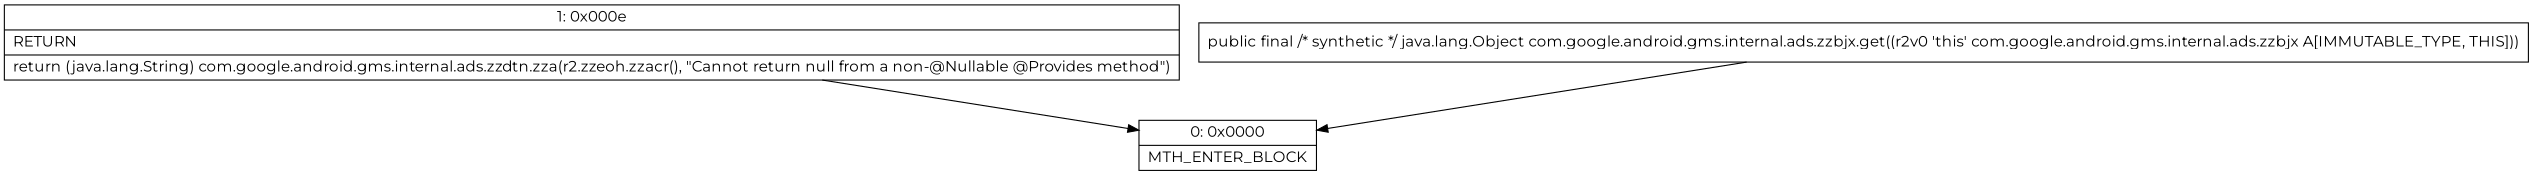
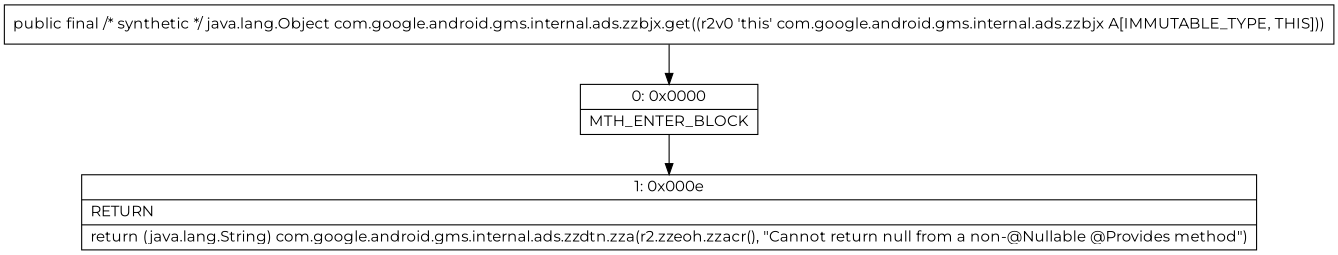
(975, 104) -> (669, 149)
